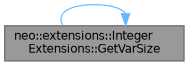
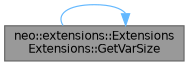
(94, 43) -> (94, 43)
